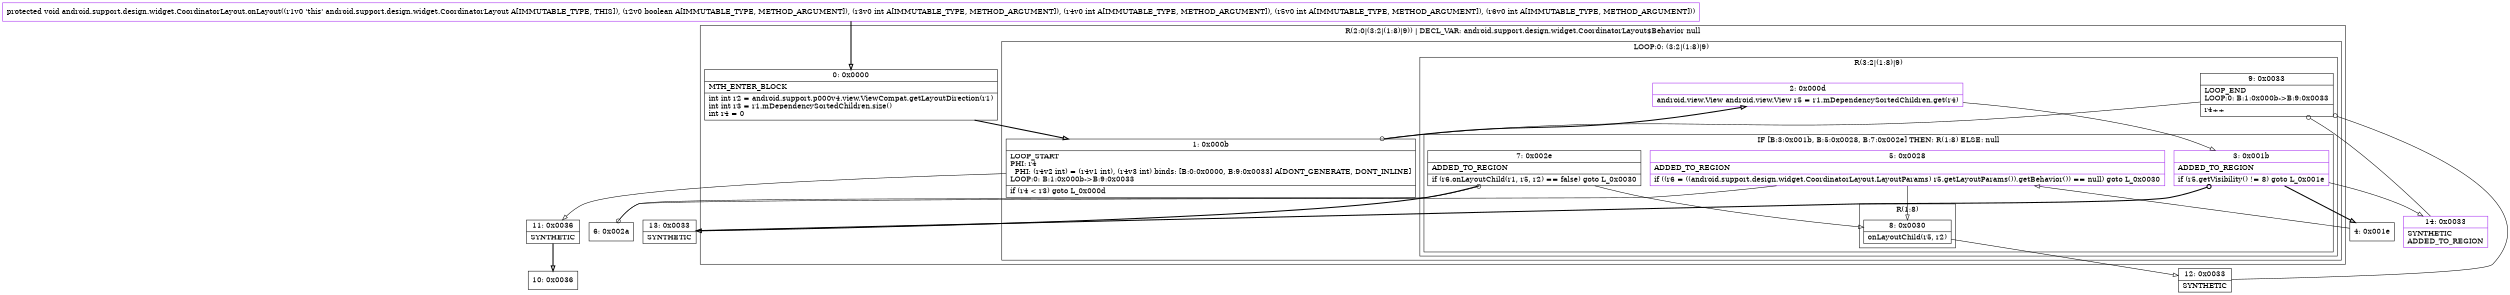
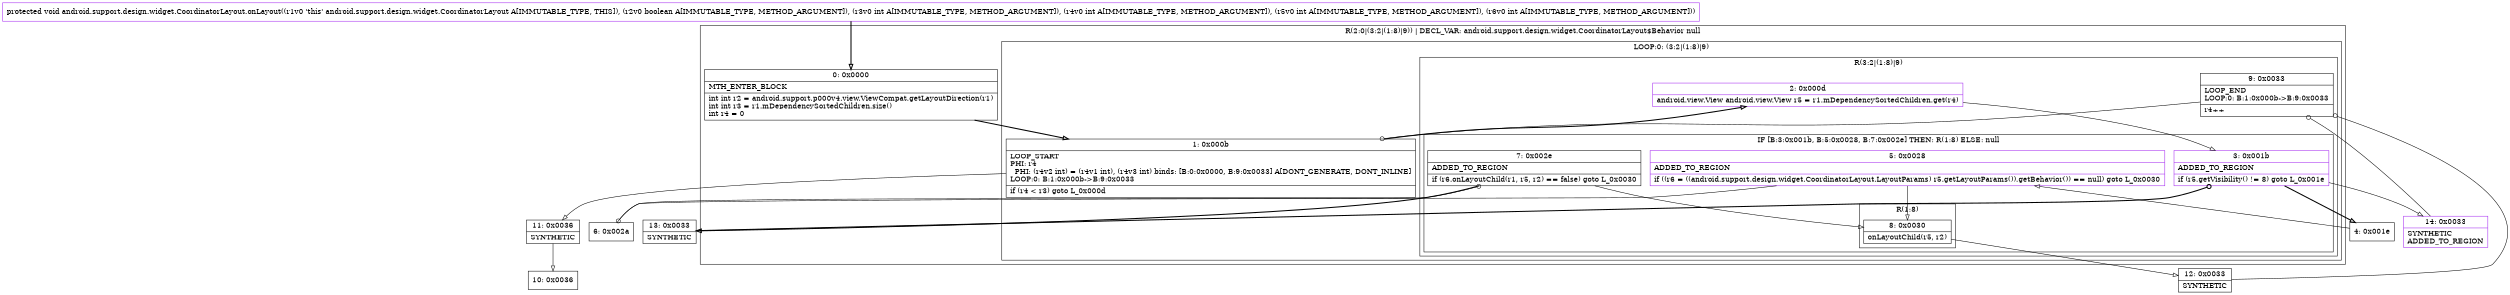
(553, 255) -> (553, 255)
